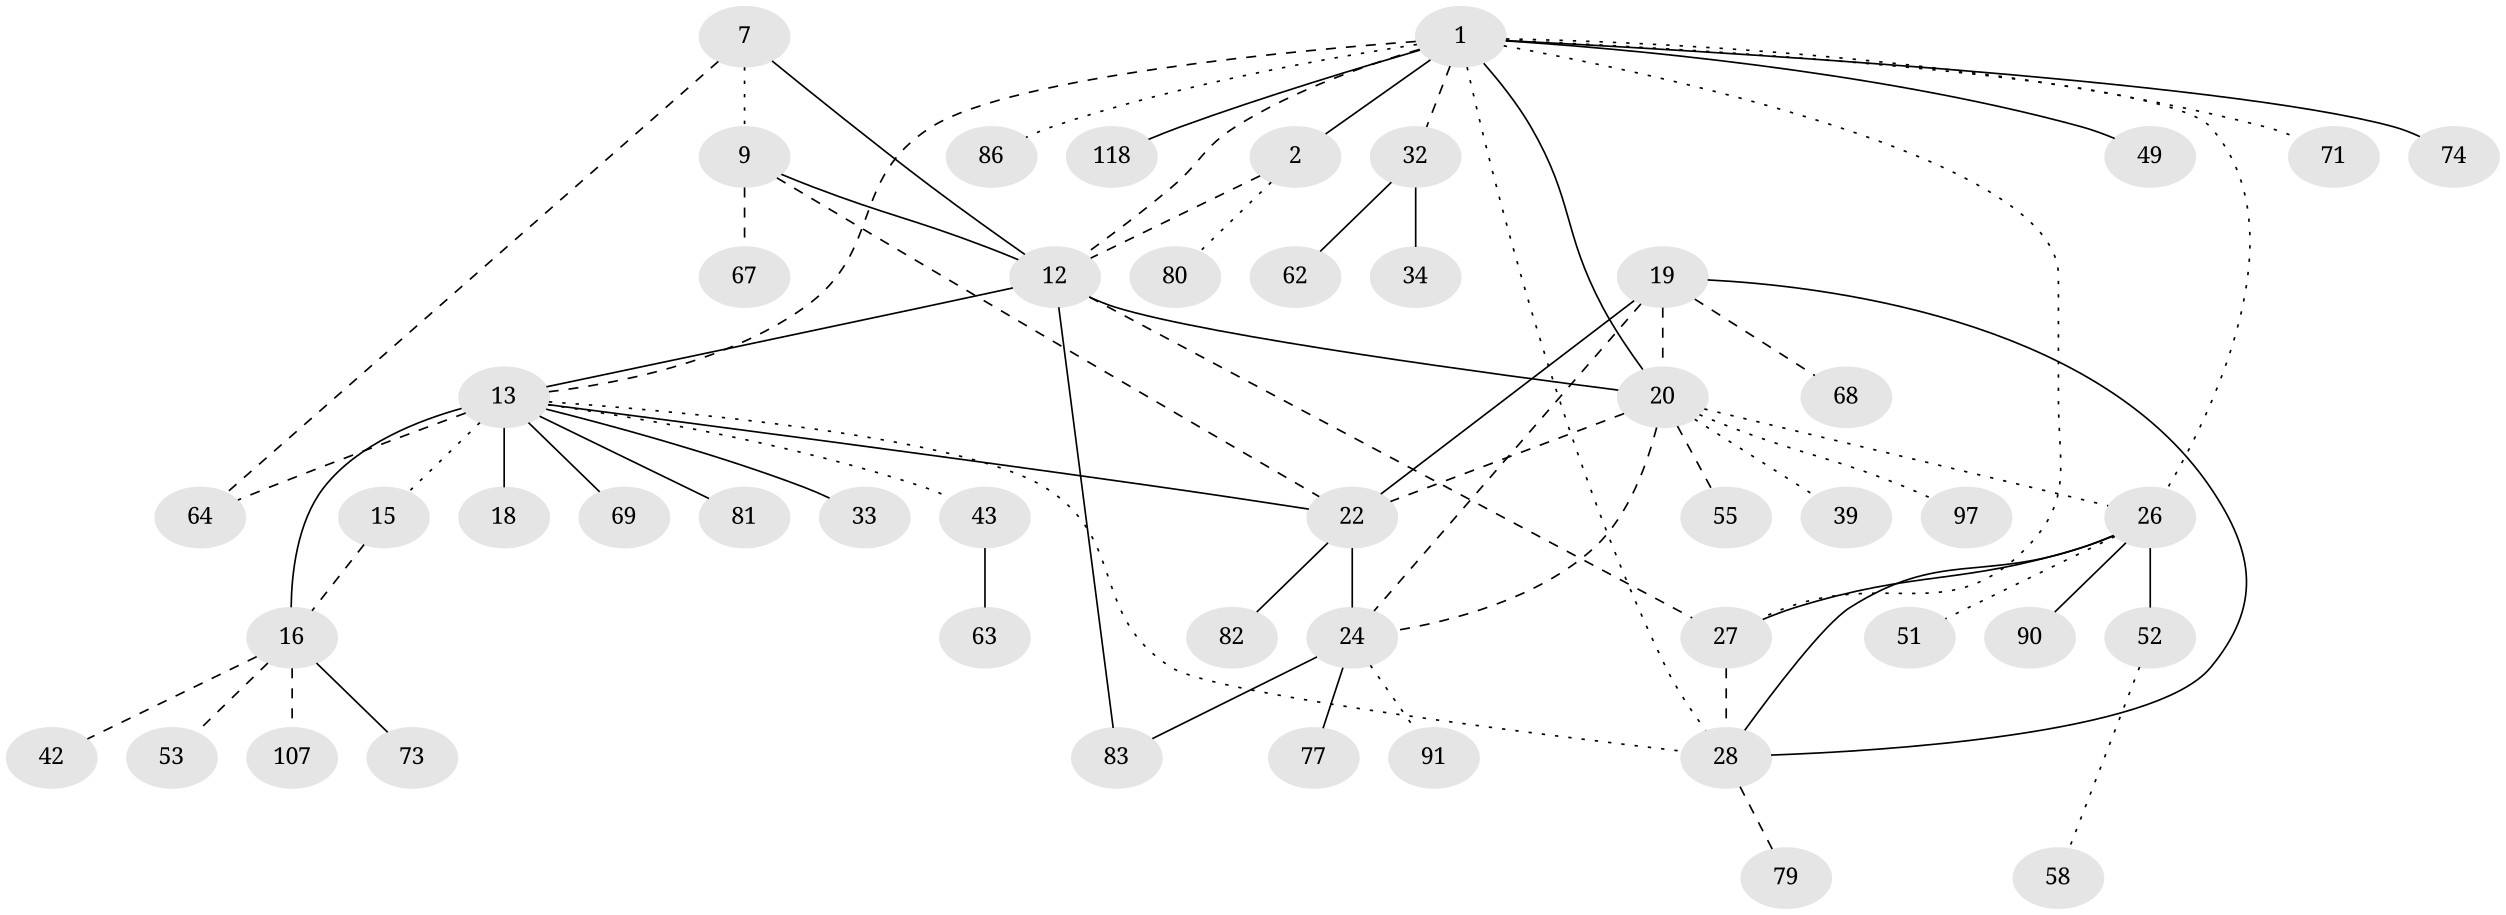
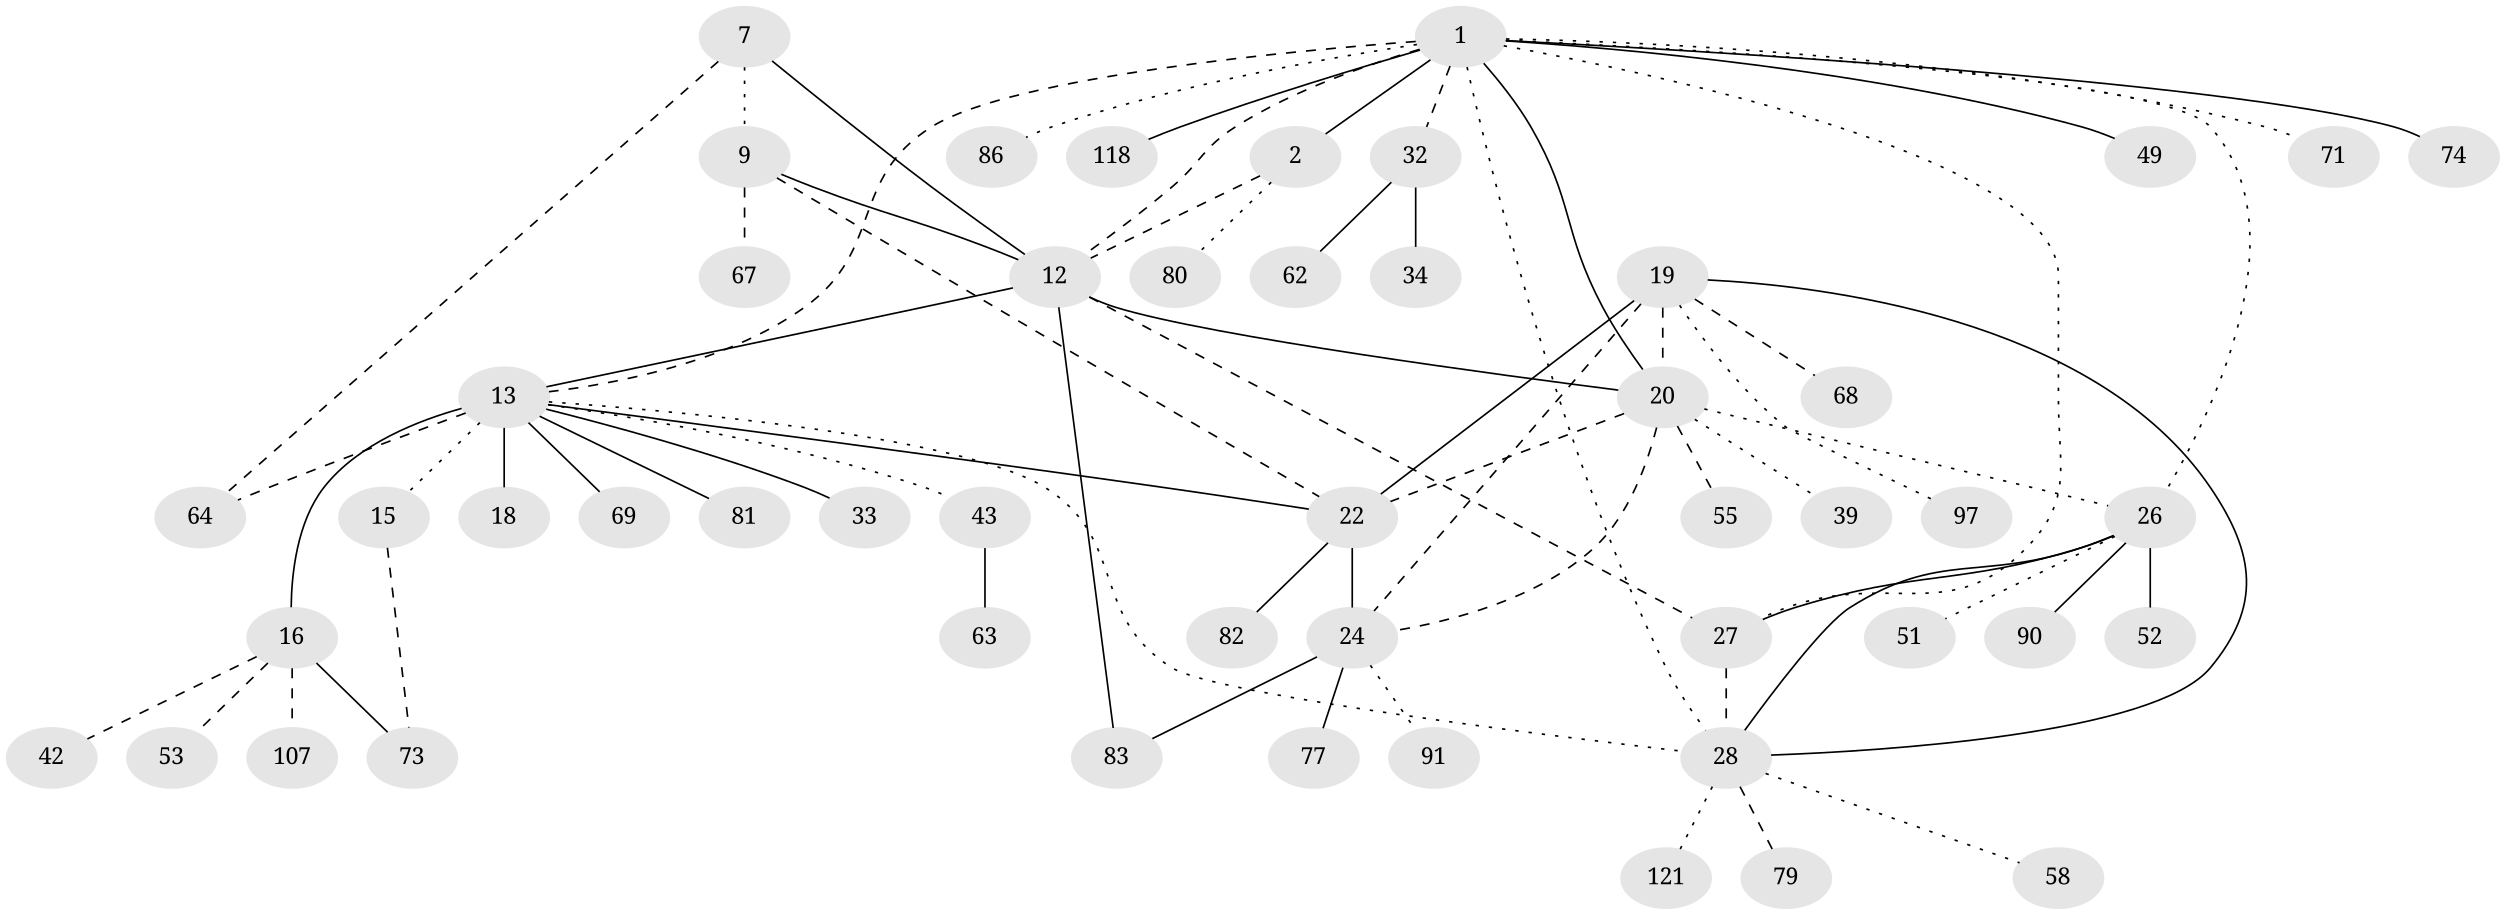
(1816, 456) -> (1767, 411)
(338, 578) -> (398, 638)
(2104, 758) -> (1893, 818)
none -> (1666, 878)
